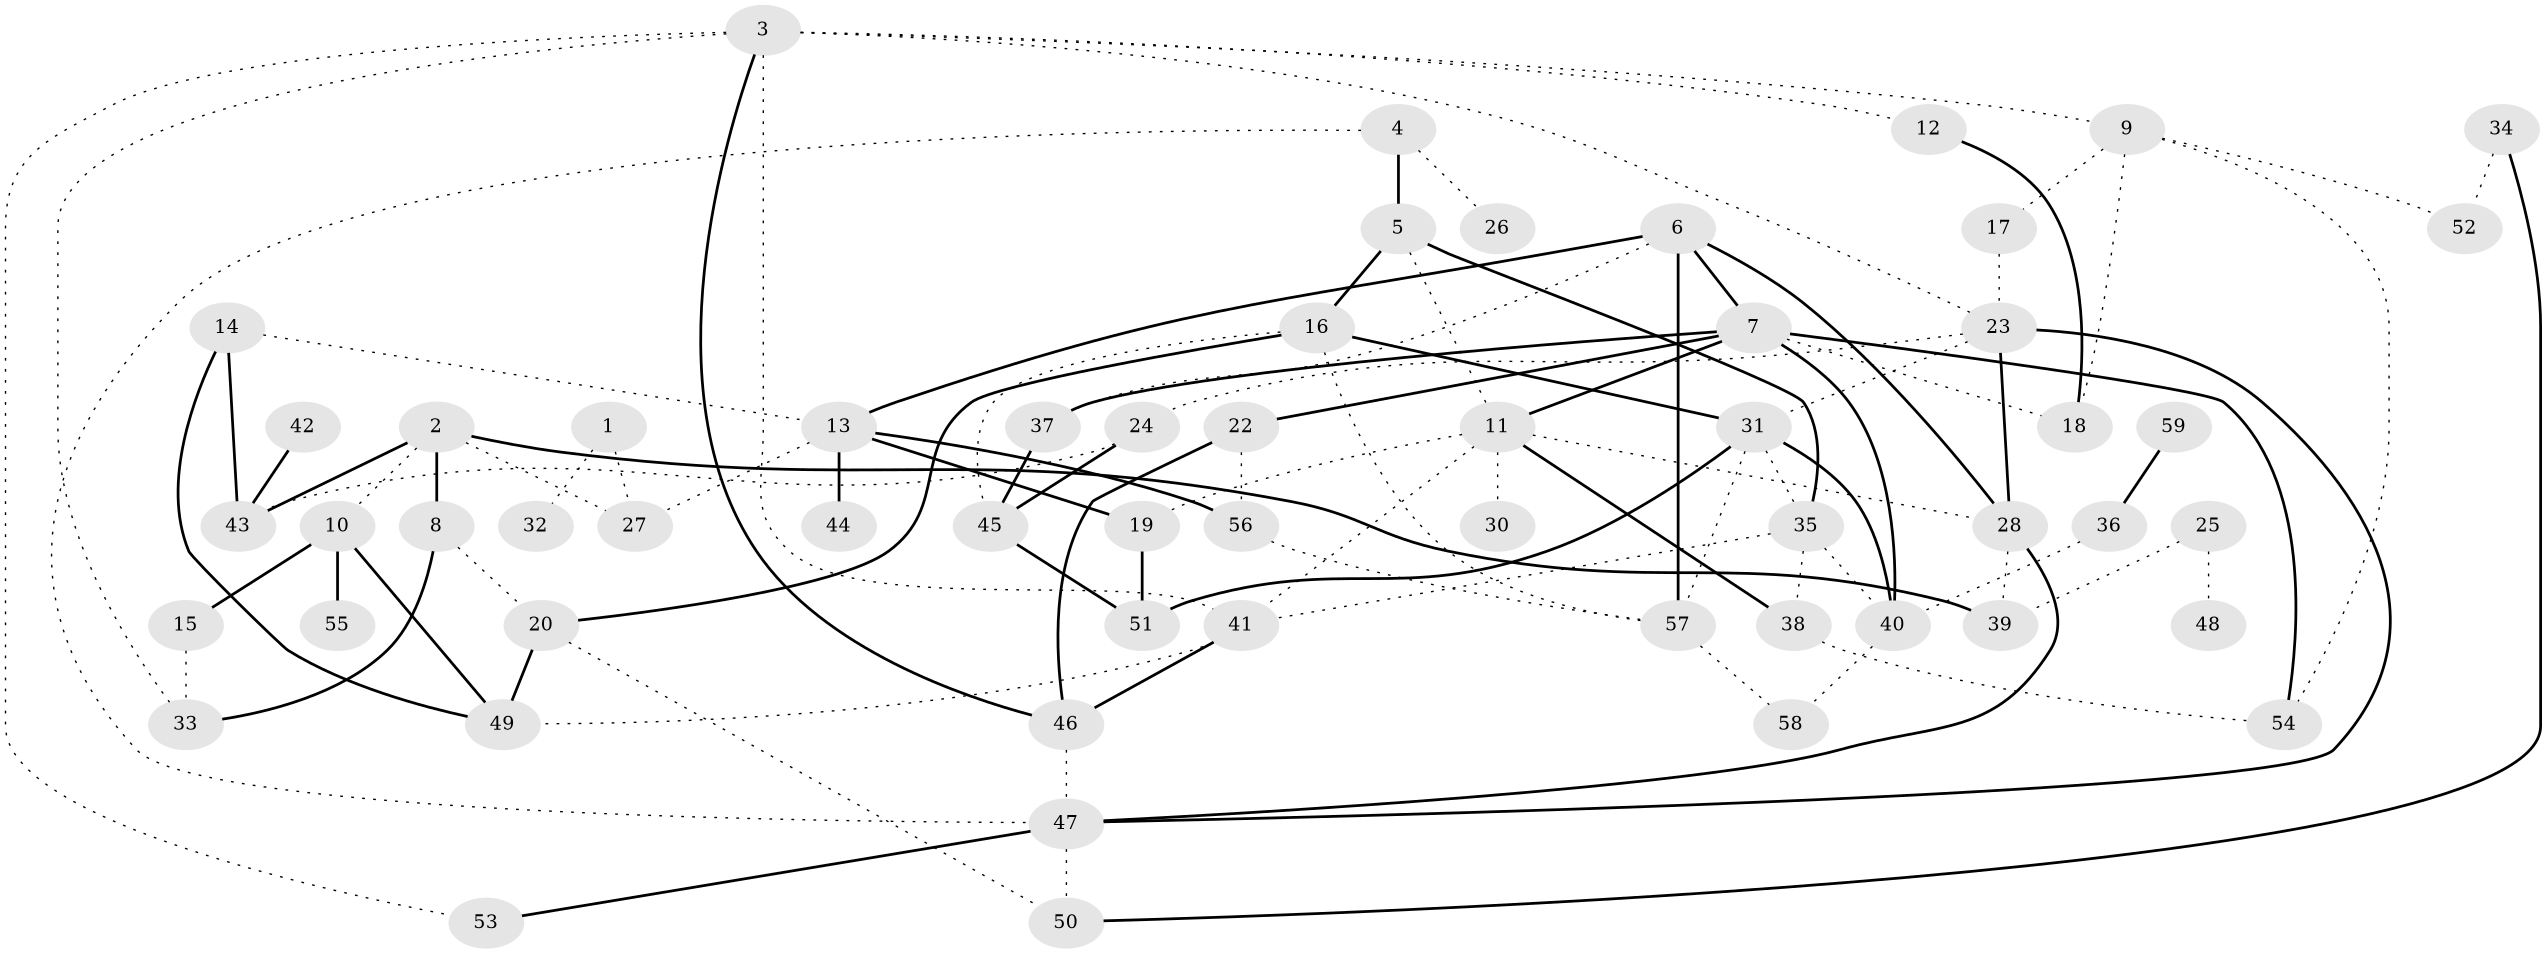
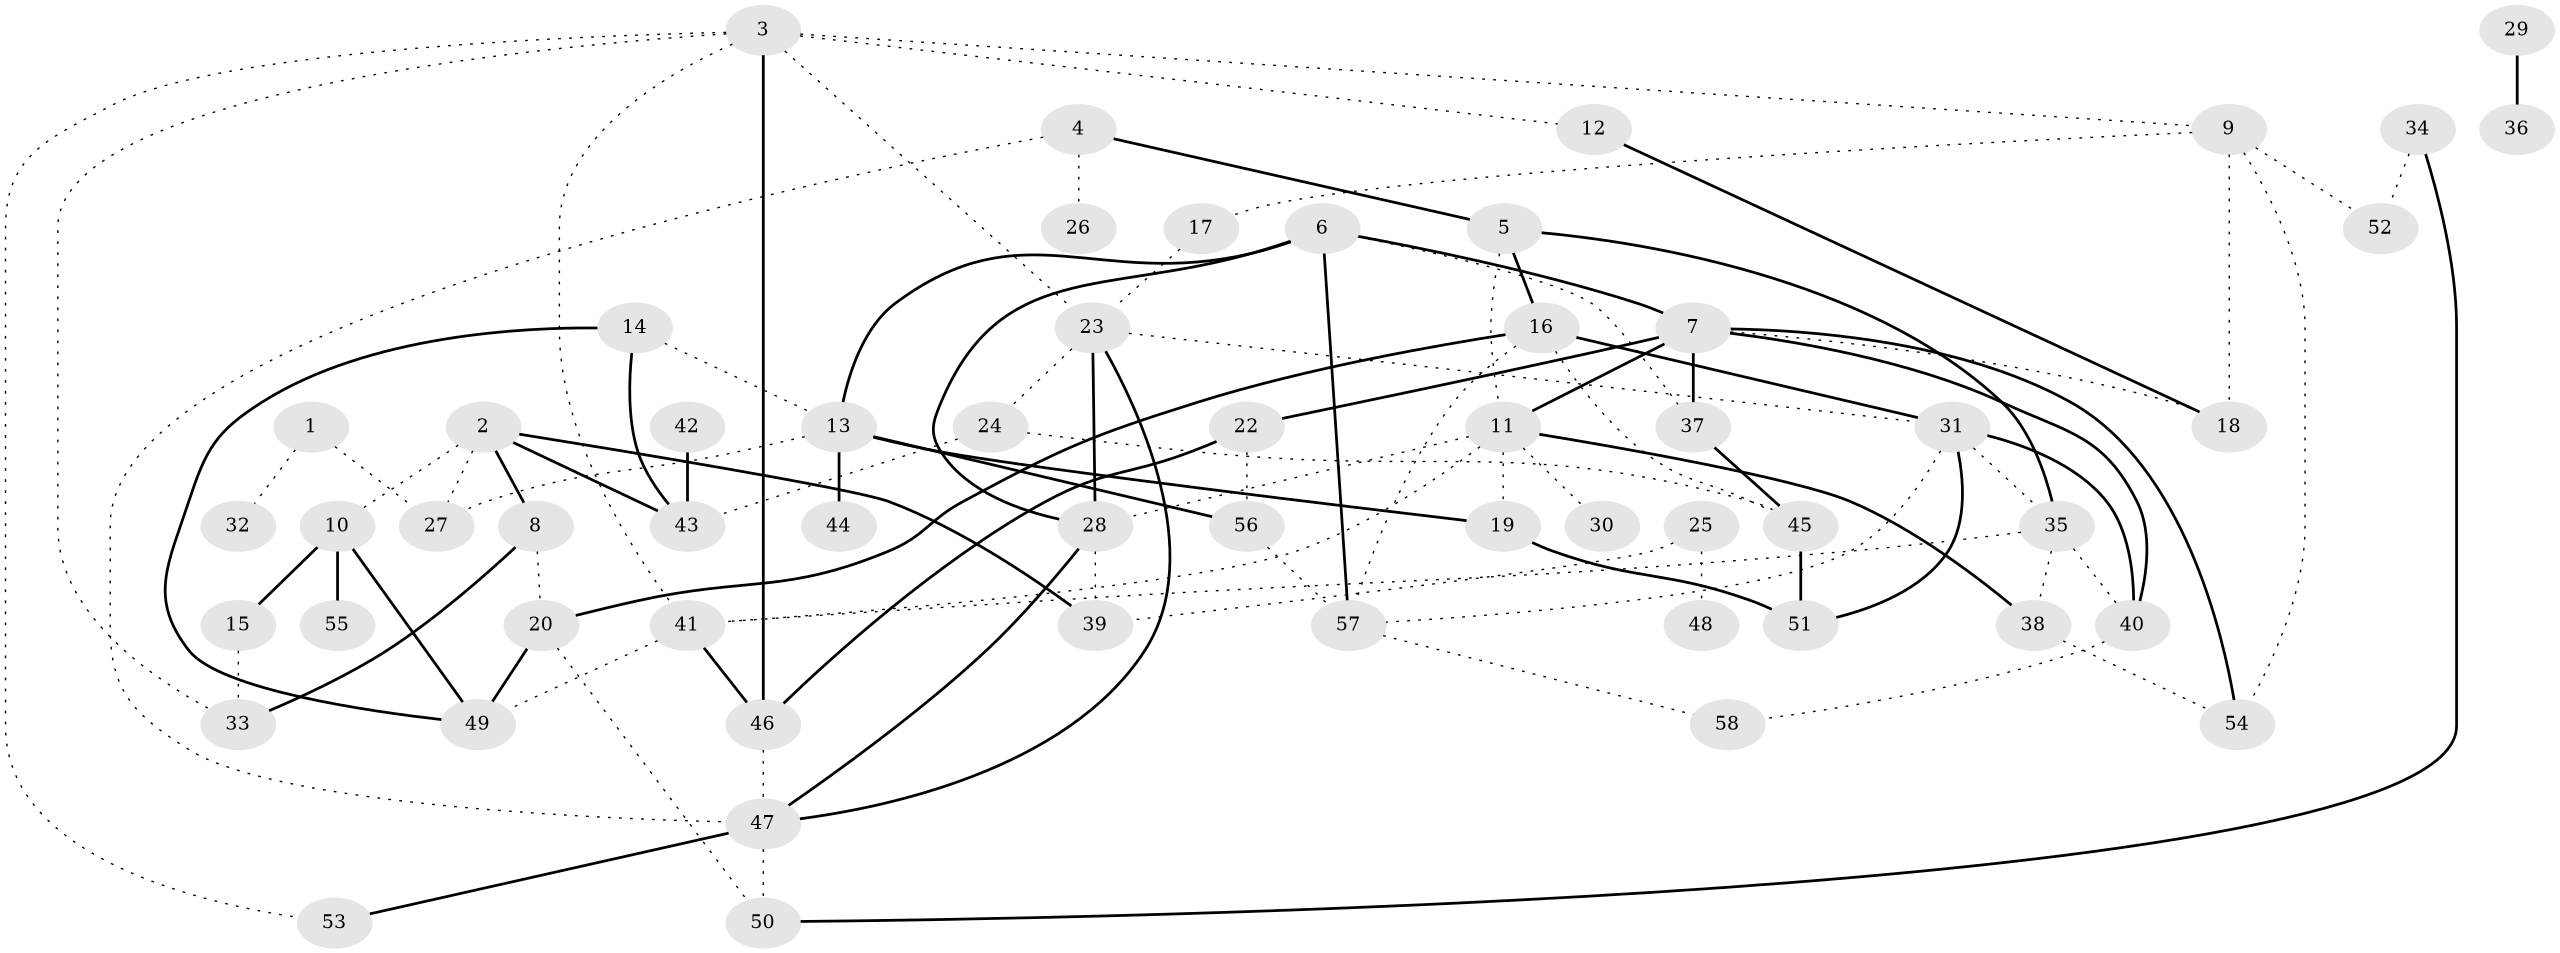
(2174, 427) -> (2517, 30)
(1059, 482) -> (1402, 461)
(1994, 580) -> none
